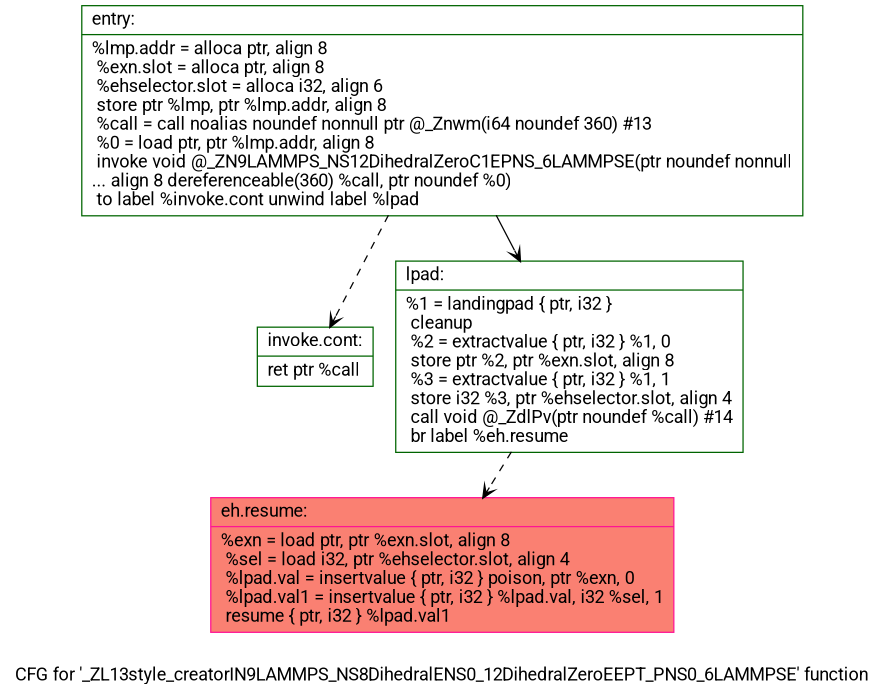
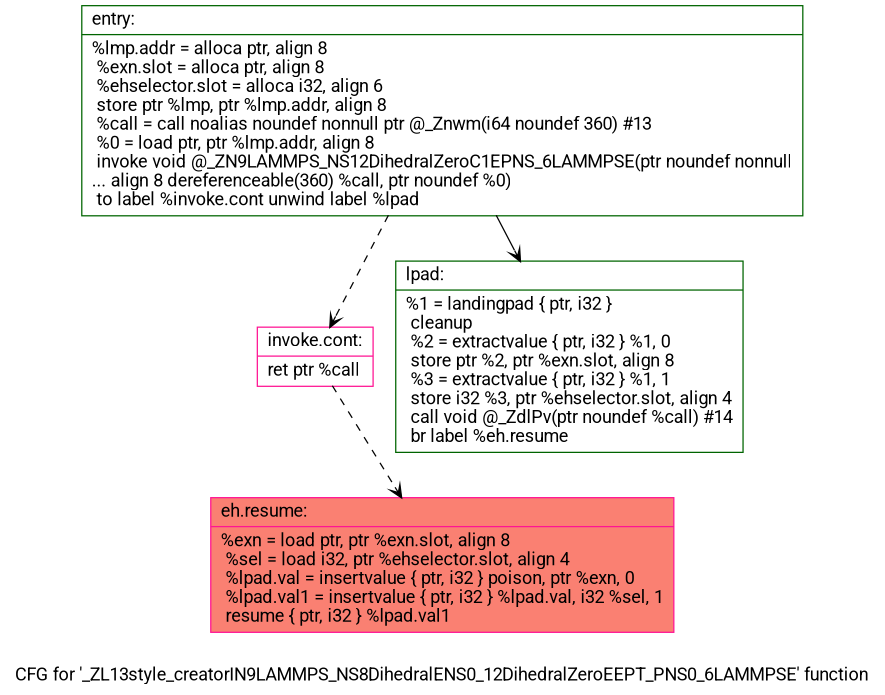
(315, 357) -> (315, 357)
(500, 470) -> (364, 436)
